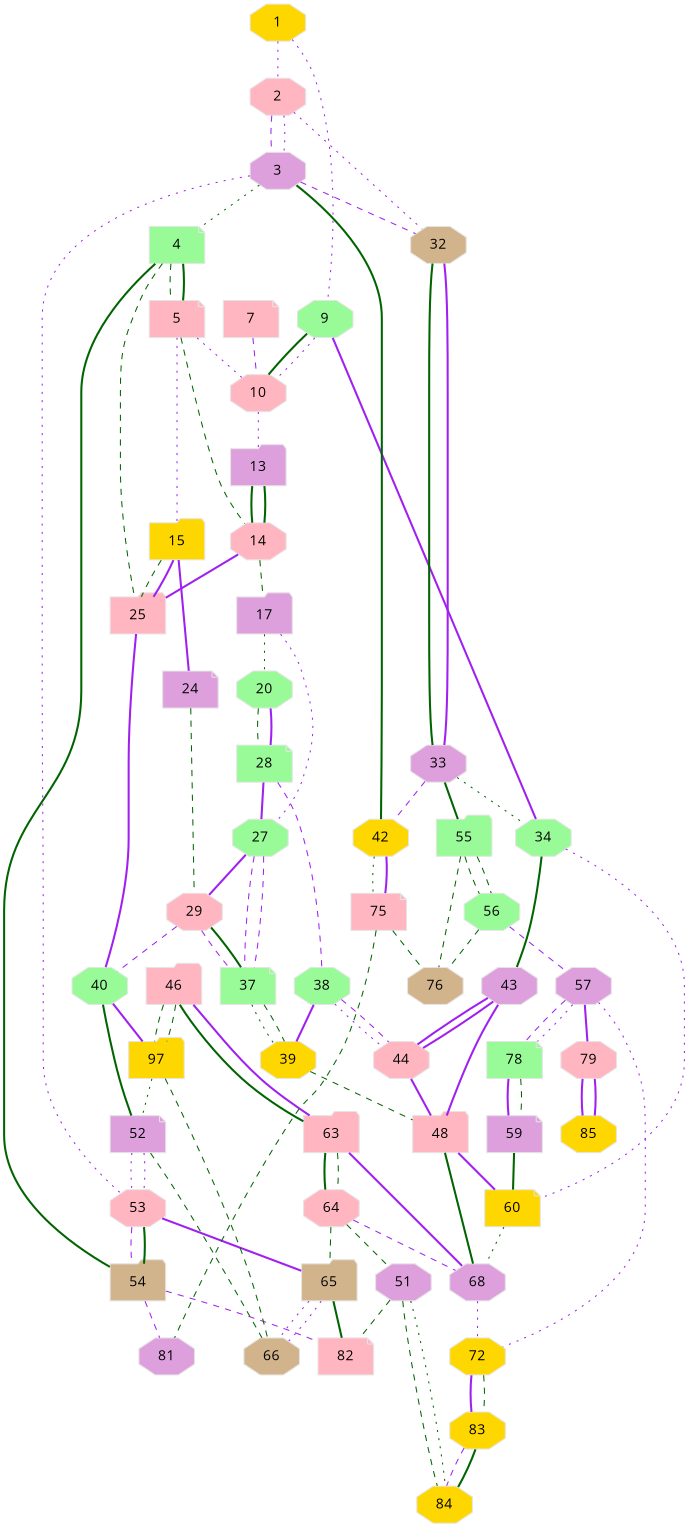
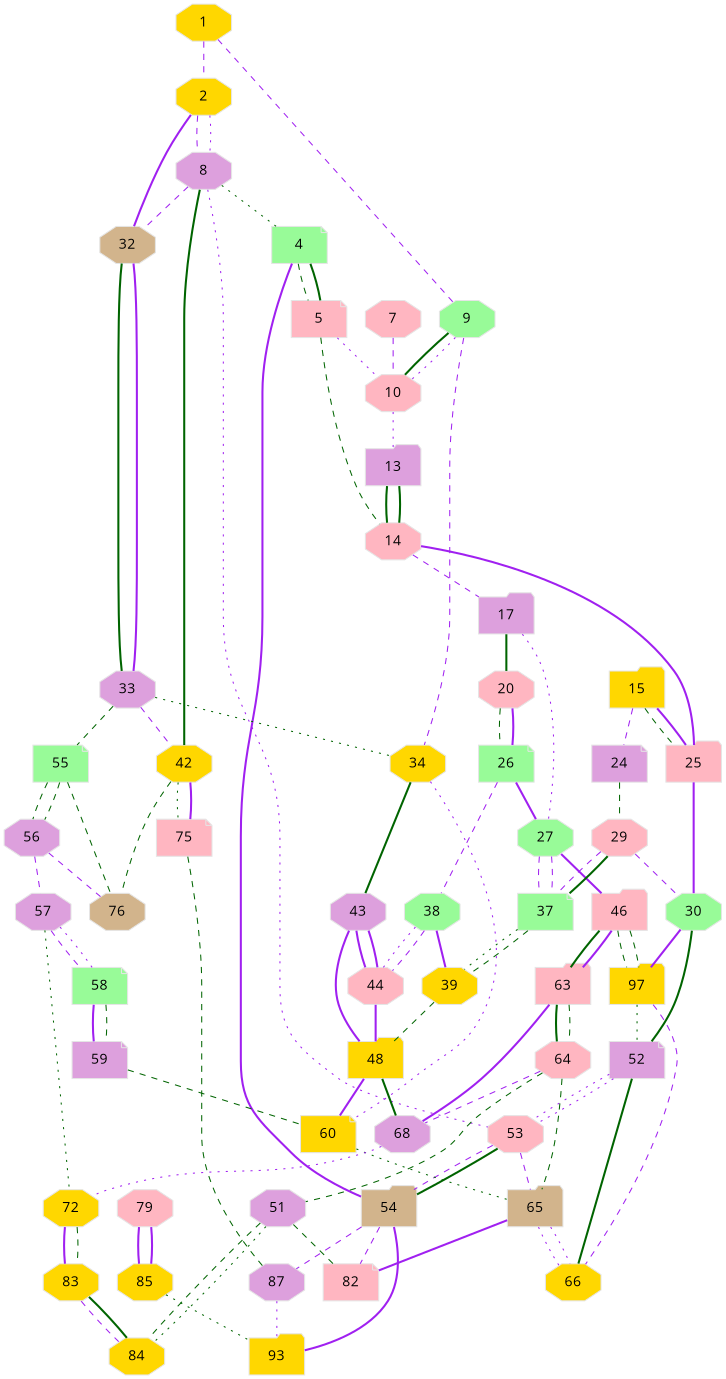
(278, 60) -> (204, 60)
(278, 97) -> (204, 97)
(331, 166) -> (335, 171)
(278, 171) -> (204, 171)
(358, 171) -> (158, 169)
(251, 319) -> (393, 319)
(120, 426) -> none
(177, 430) -> none
(261, 578) -> (443, 574)
(439, 590) -> (450, 542)
(184, 615) -> (628, 727)
(264, 653) -> (506, 653)
(264, 690) -> (506, 690)
(264, 764) -> (506, 764)
(56, 780) -> (247, 756)
(451, 801) -> (95, 726)
(464, 838) -> (61, 764)
(543, 838) -> (418, 764)
(227, 875) -> (574, 867)
(492, 912) -> (32, 838)
(408, 949) -> (140, 835)
(464, 949) -> (75, 875)
(100, 986) -> (694, 912)
(586, 1023) -> none
(515, 1060) -> (100, 986)
(440, 1134) -> (376, 1060)
(514, 1171) -> (214, 1097)
(645, 1205) -> (57, 1060)
(223, 1206) -> (655, 1139)
(208, 1244) -> (605, 1171)
(232, 1245) -> (525, 1171)
(495, 1245) -> (424, 1174)
(338, 1319) -> (443, 1245)
(167, 1356) -> (277, 1282)
(272, 1356) -> (573, 1282)
none -> (277, 1356)
